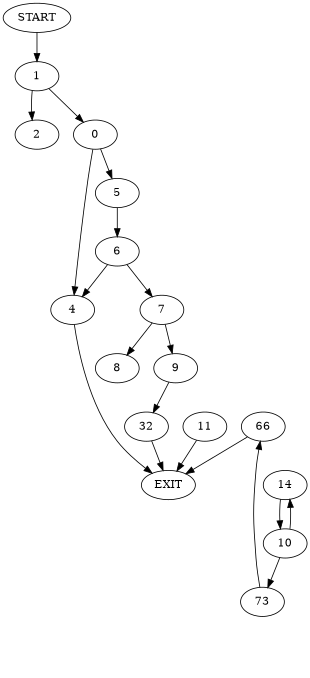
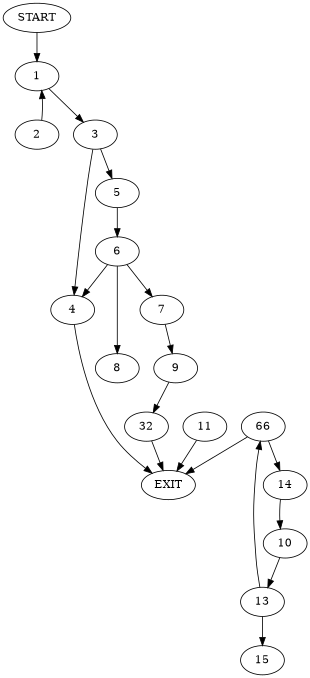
(32, 101) -> (42, 109)
(95, 135) -> (95, 135)
(142, 336) -> (117, 306)
(291, 518) -> (273, 452)
(262, 602) -> (262, 602)
none -> (262, 660)
